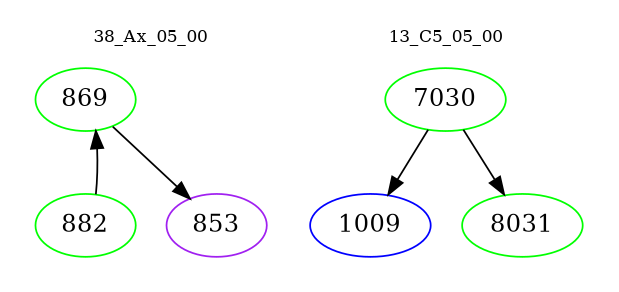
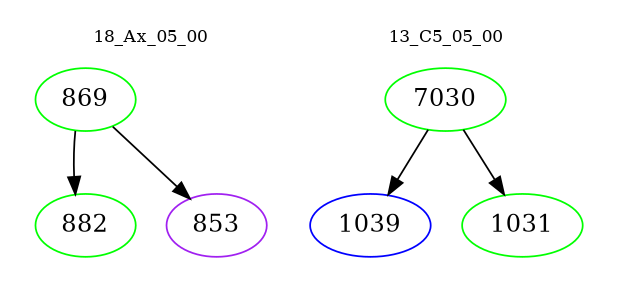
(151, 38) -> (151, 38)
(97, 172) -> (74, 154)
(370, 225) -> (370, 225)
(522, 225) -> (522, 225)
